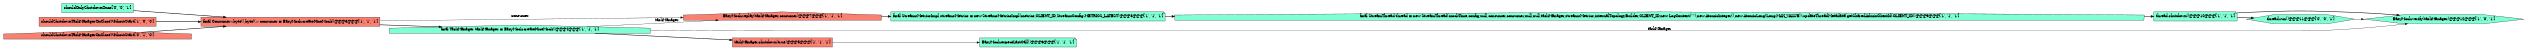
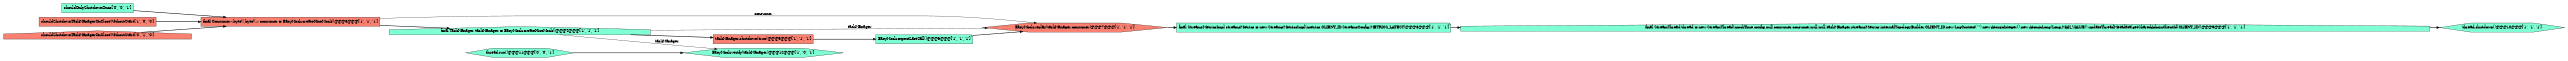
(2317, 11) -> none
(782, 16) -> (1075, 28)
(2195, 16) -> (2502, 28)
(2244, 18) -> none
(2358, 19) -> (627, 53)
none -> (996, 34)
(905, 42) -> (843, 39)
